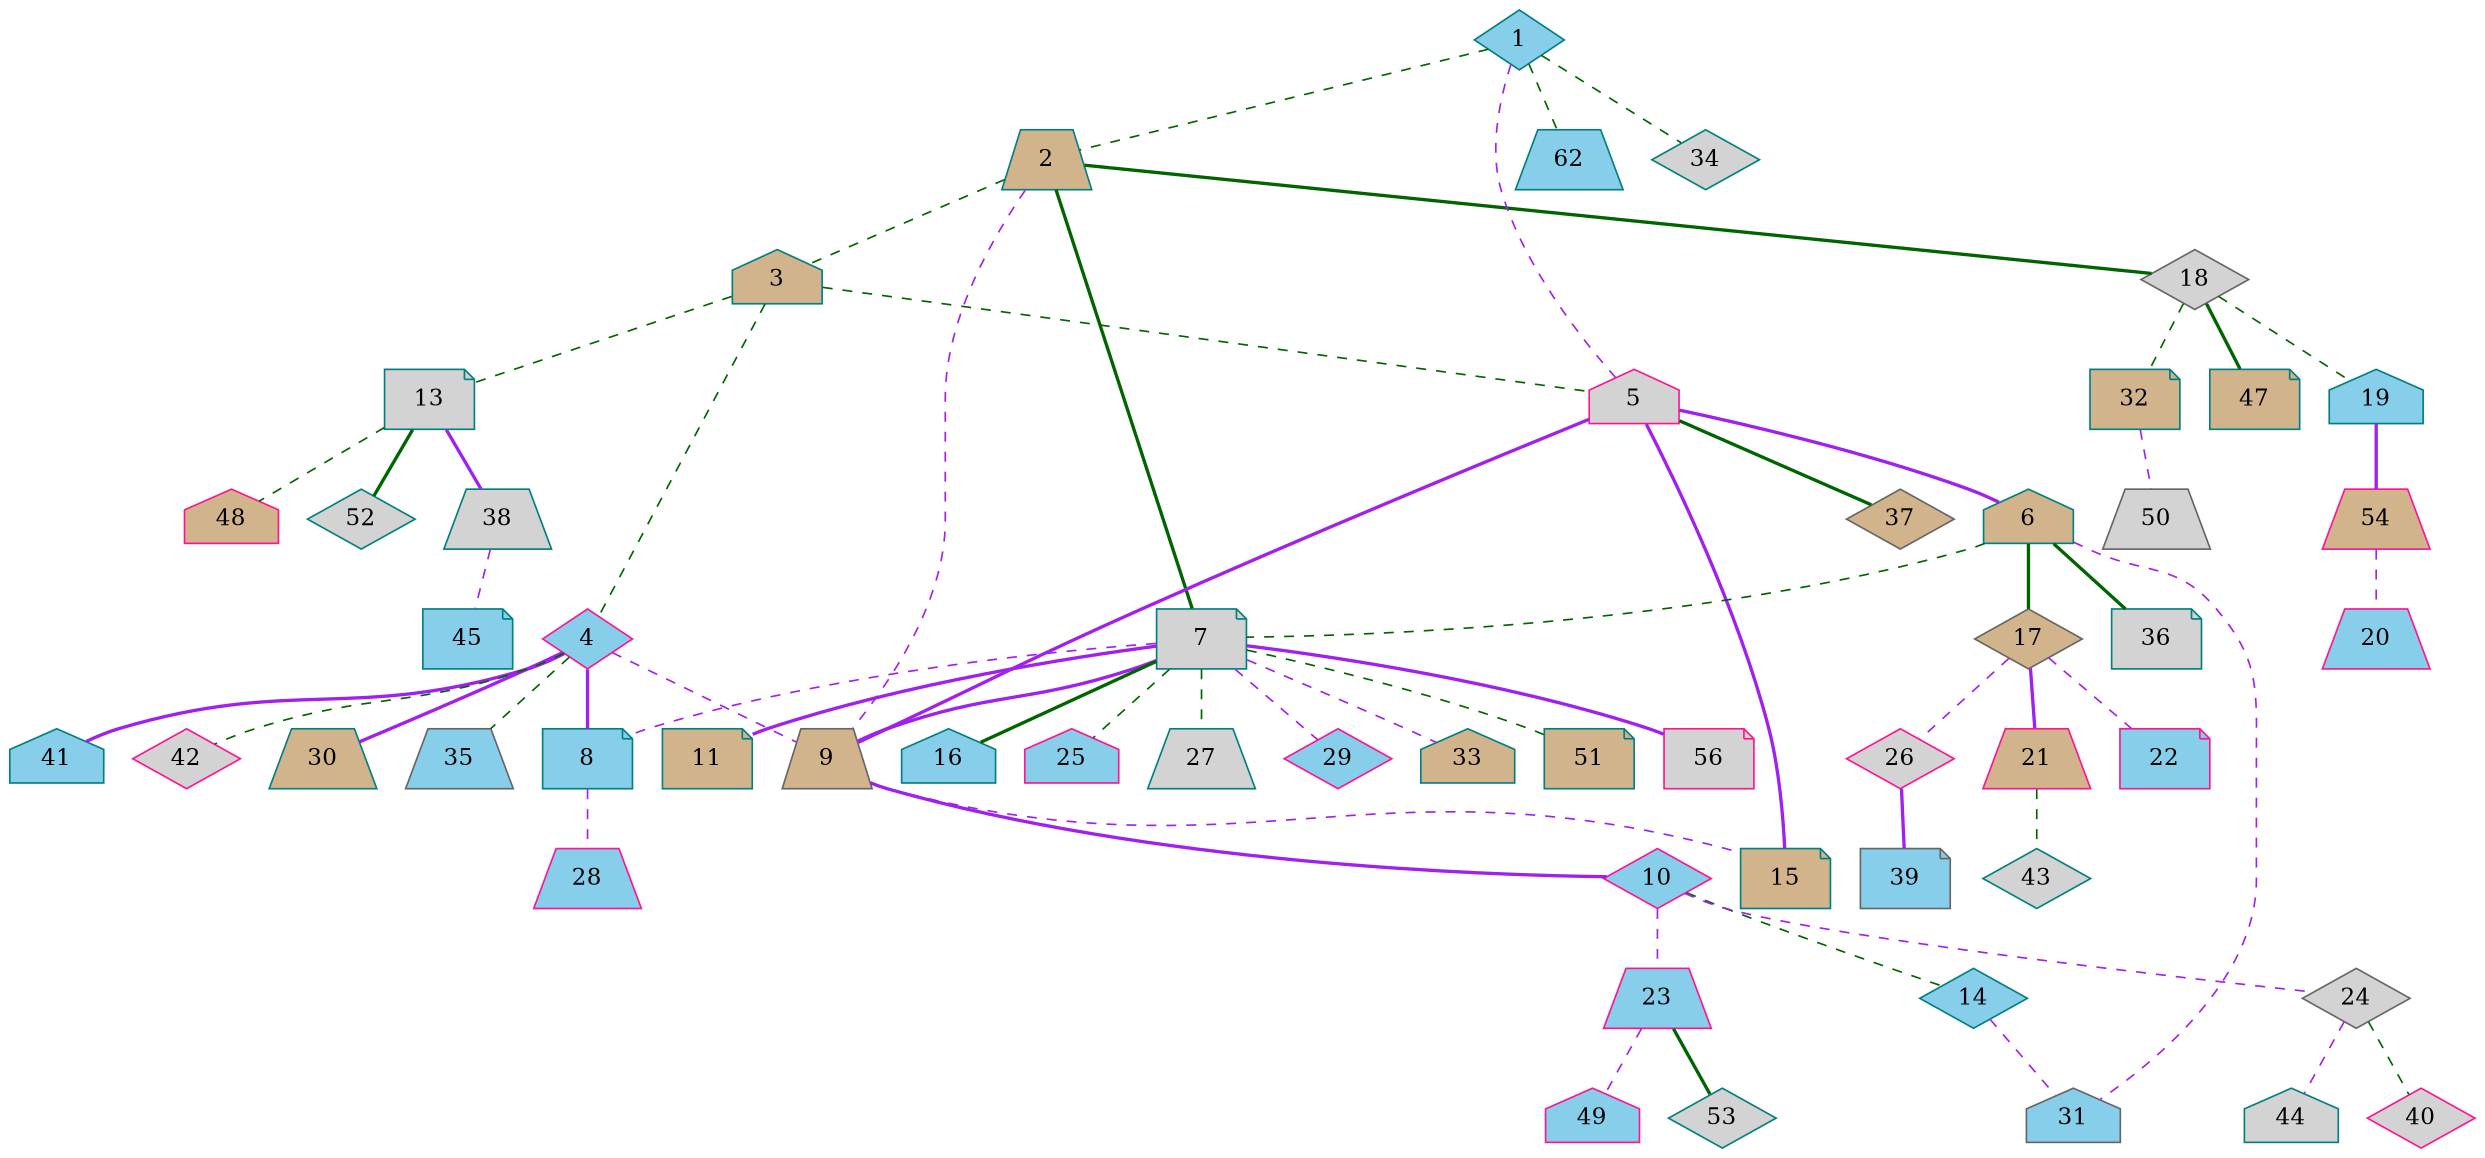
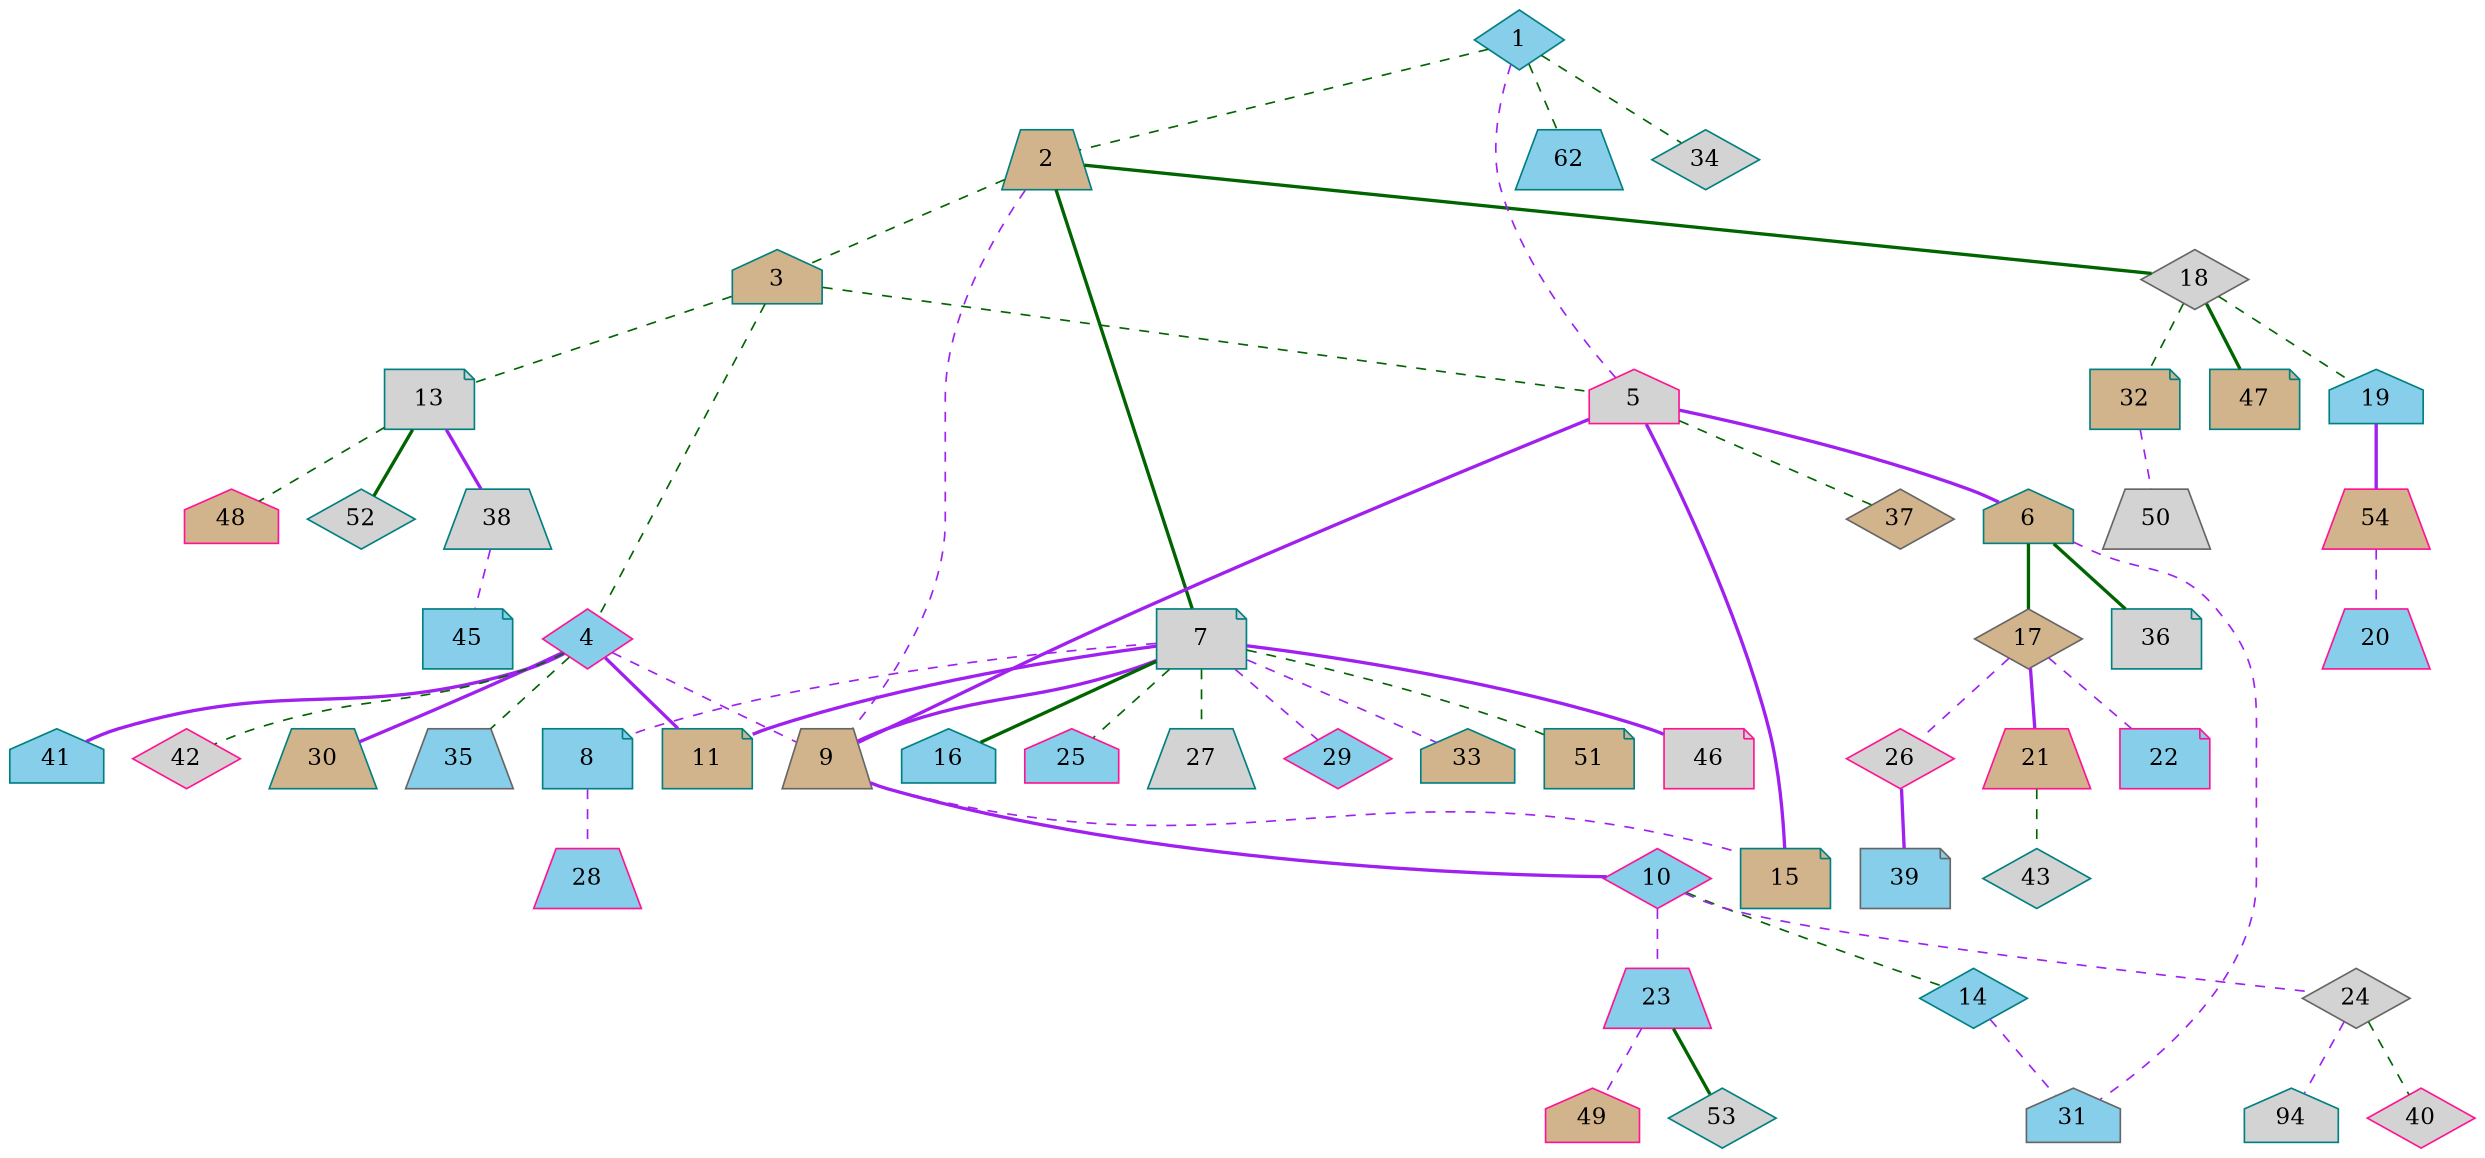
(1775, 463) -> (1775, 463)
(1619, 614) -> none
(588, 699) -> (642, 693)
(1709, 759) -> (1709, 759)
(1593, 1118) -> (1593, 1118)
(2291, 1118) -> (2291, 1118)
